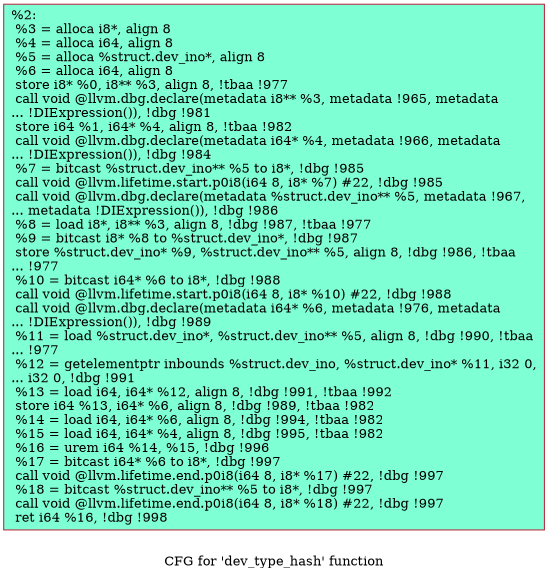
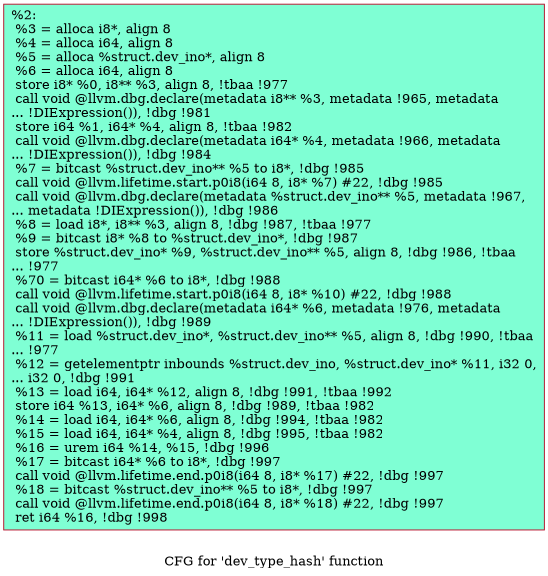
(146, 281) -> (146, 281)
